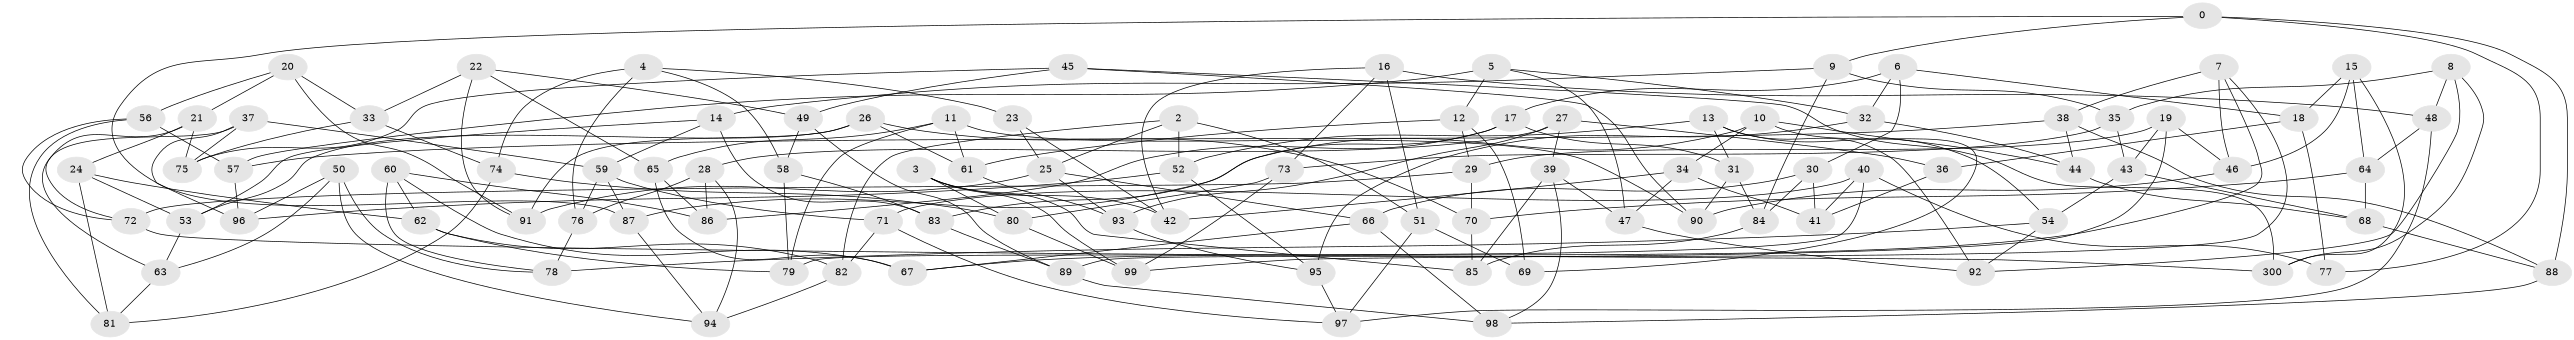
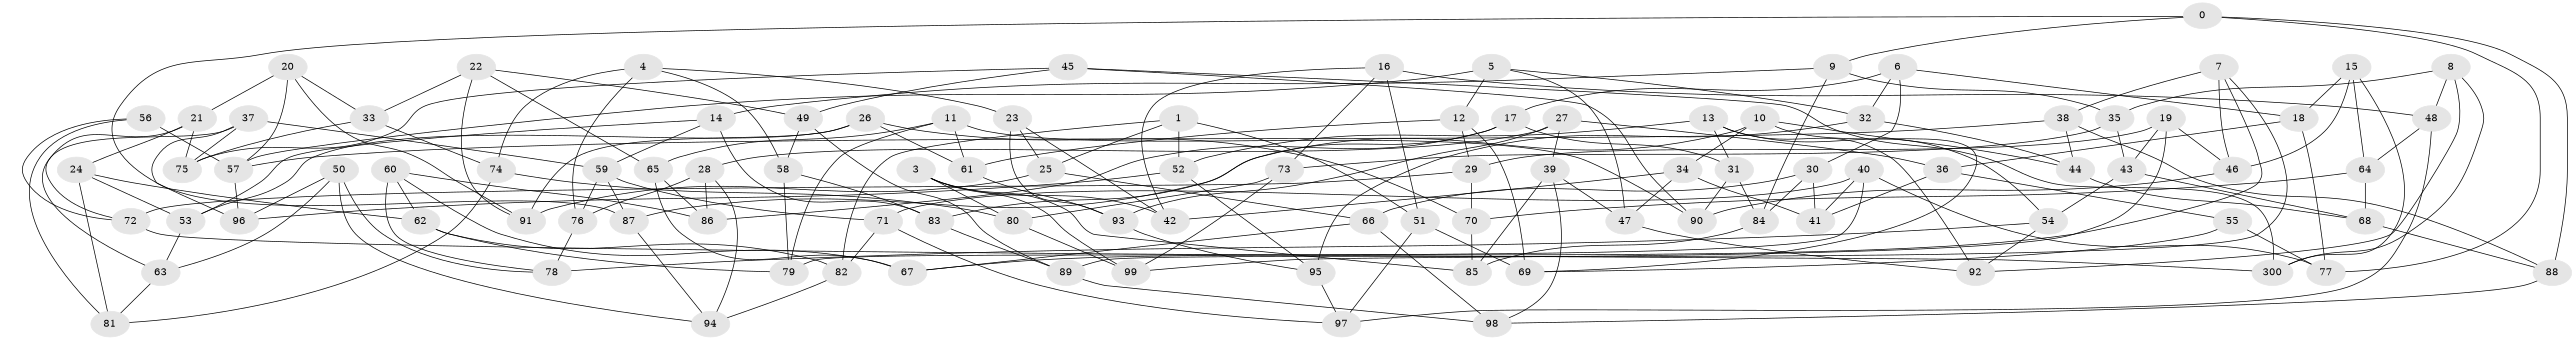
(215, 90) -> (276, 128)
(1179, 119) -> (1179, 119)
(1083, 196) -> (1015, 174)
none -> (2233, 221)
